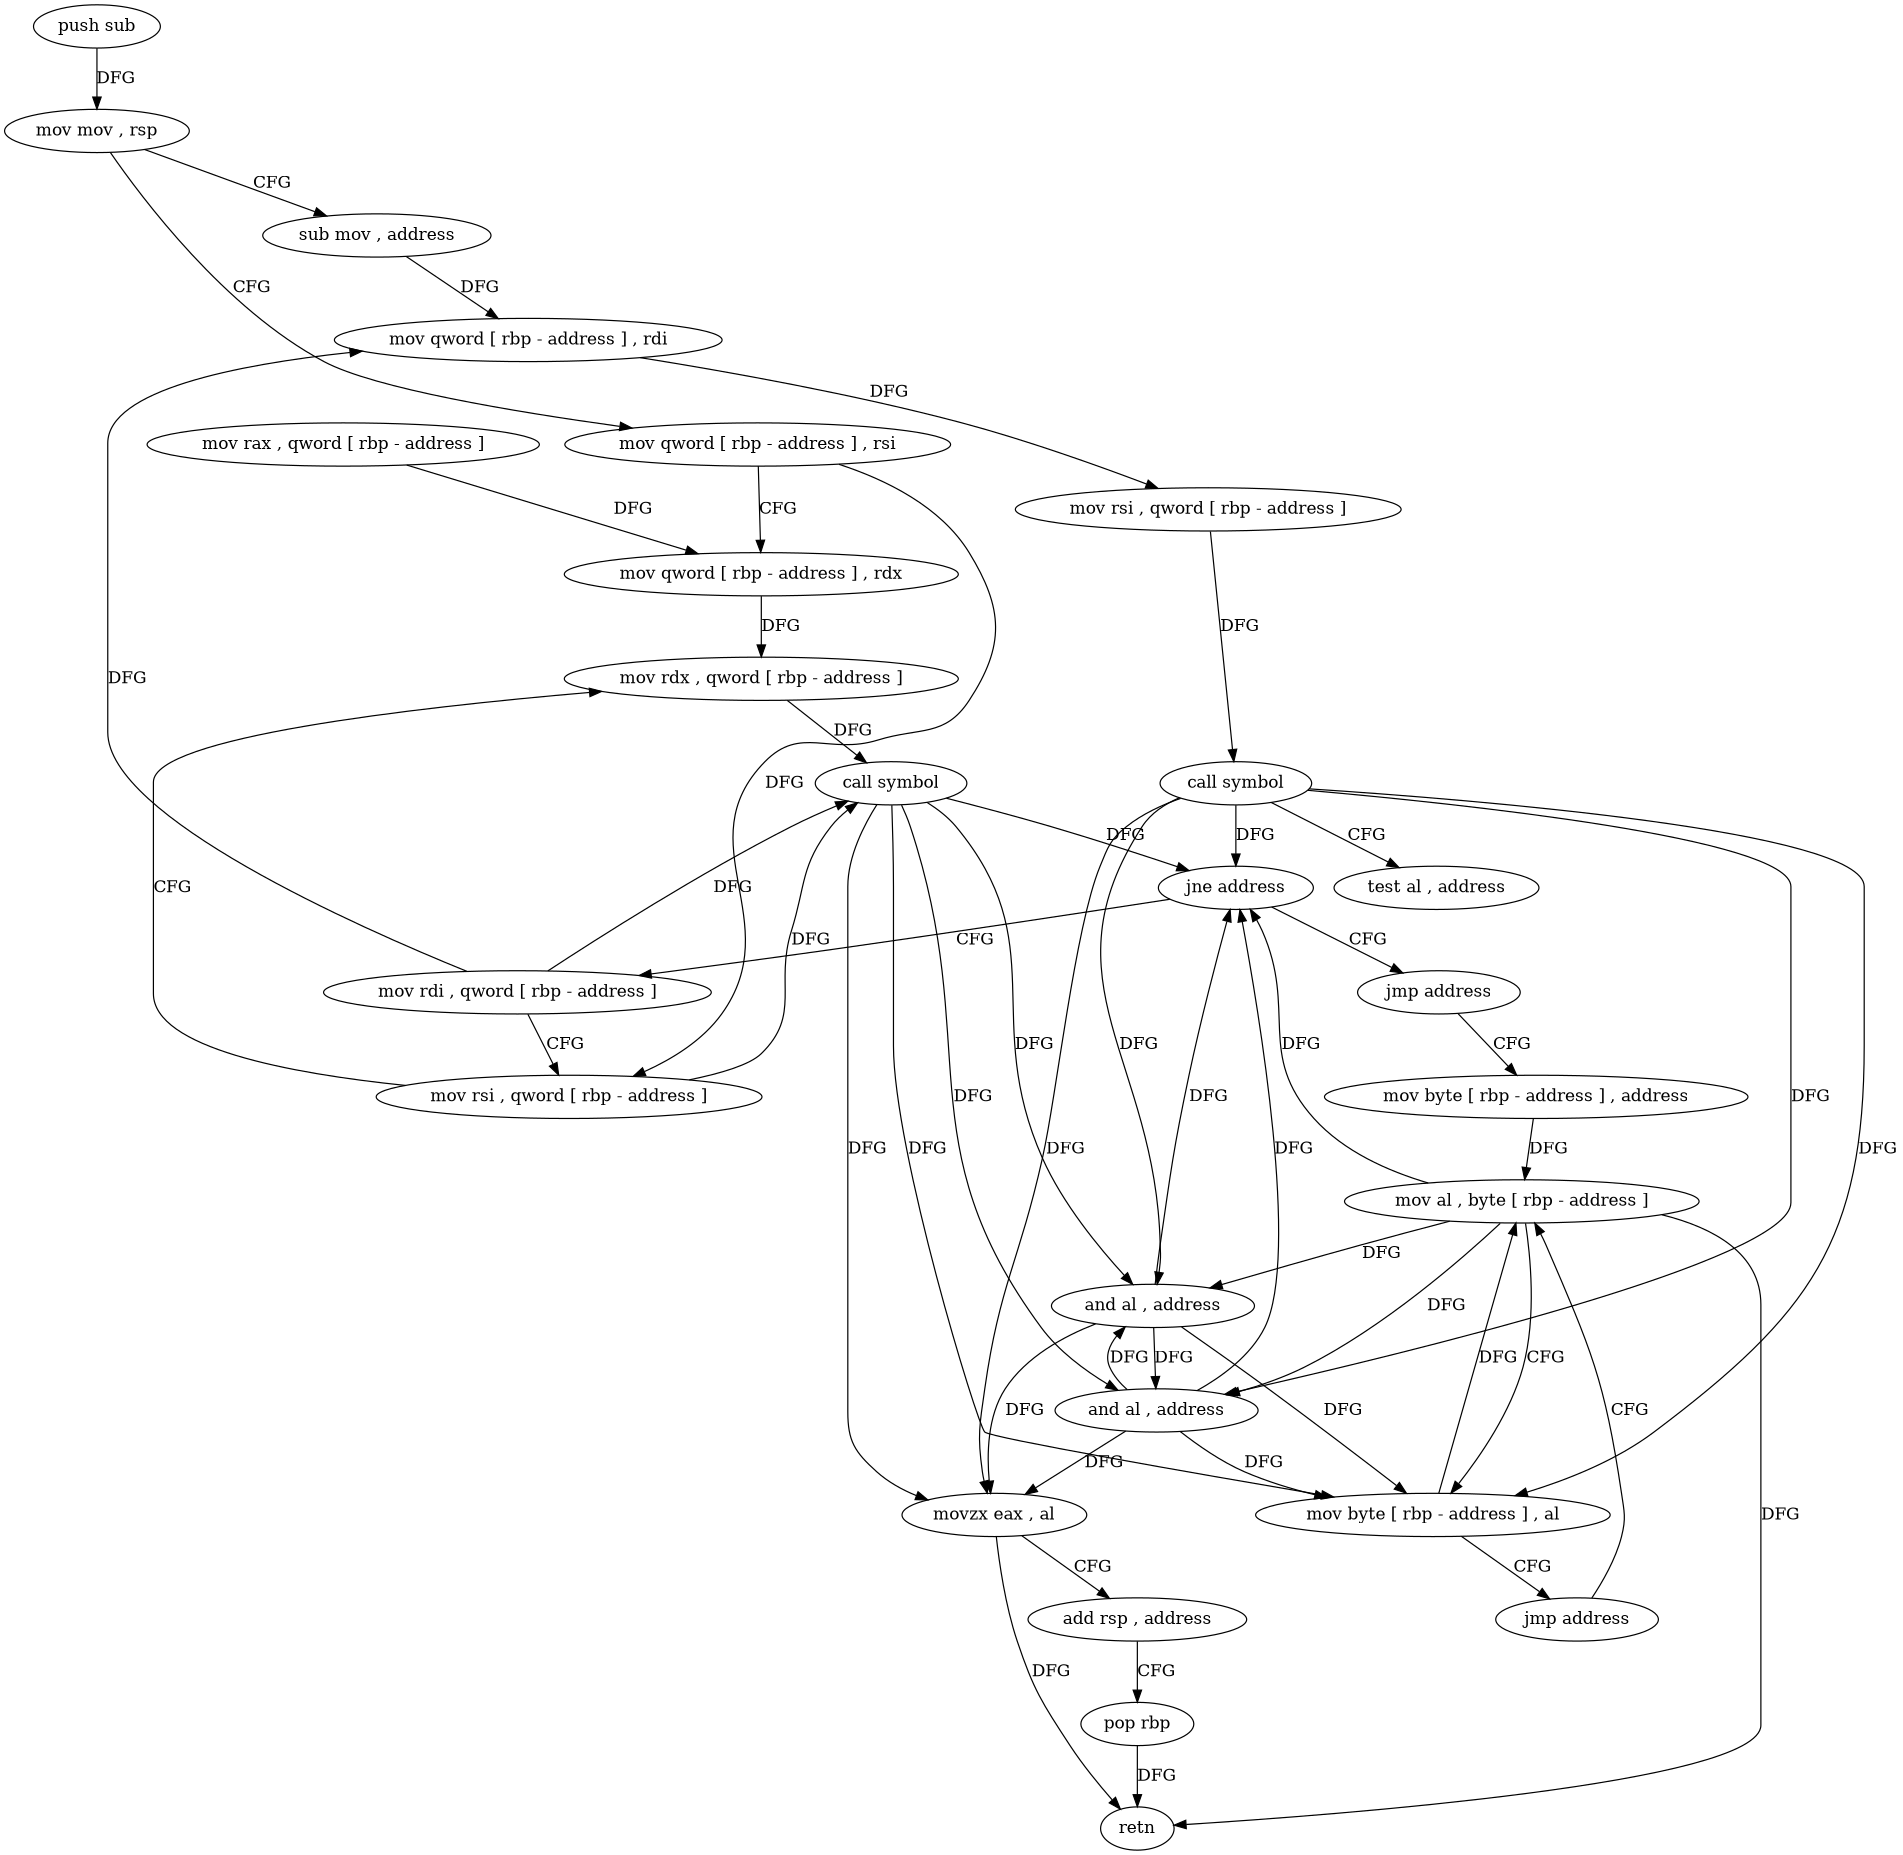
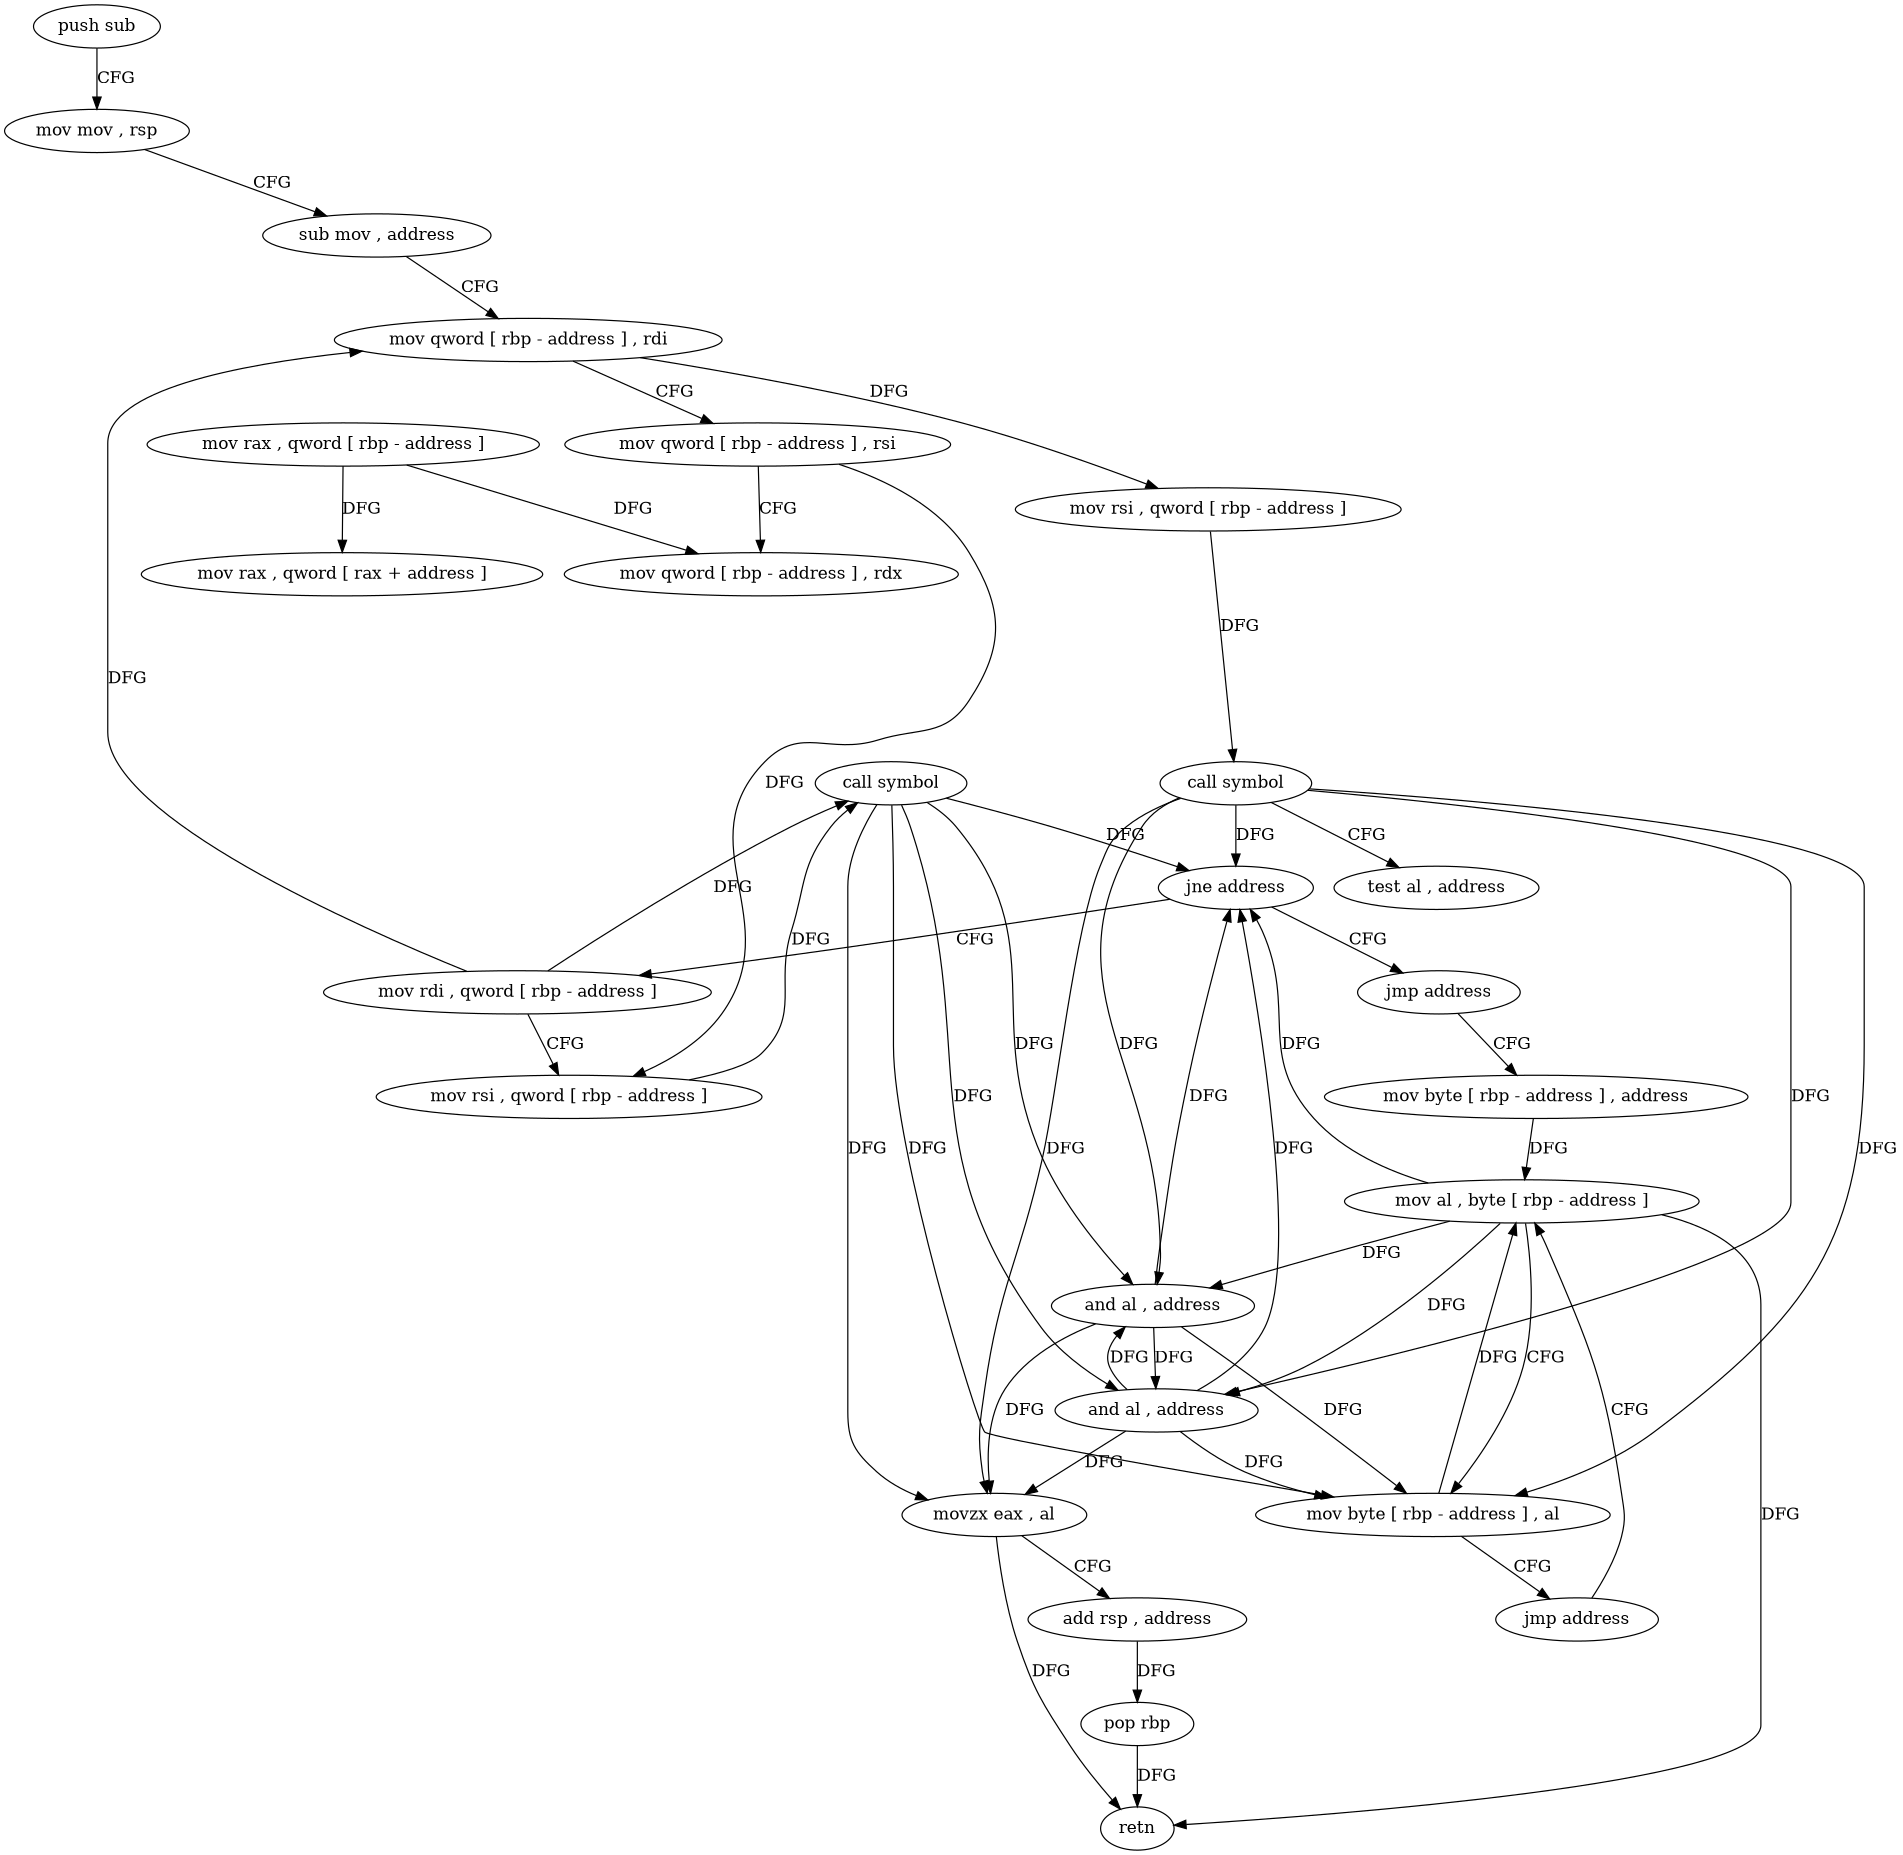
(116, 79) -> (116, 79)
(480, 288) -> (480, 288)
(339, 368) -> (637, 390)
none -> (342, 574)
(761, 679) -> none
(1157, 1672) -> (1157, 1672)
